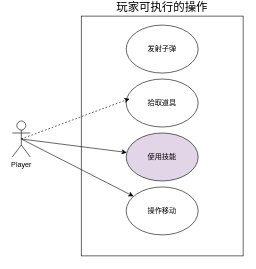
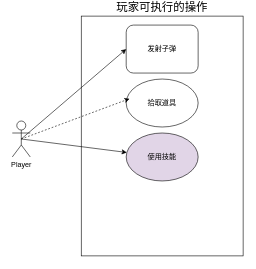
(162, 49) -> (162, 49)
none -> (77, 91)
(110, 184) -> none
(162, 211) -> none
